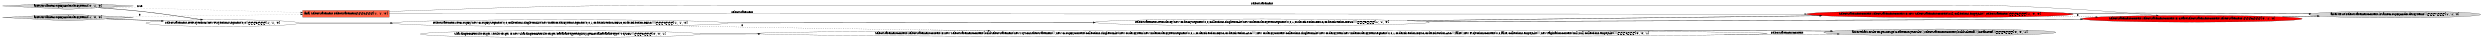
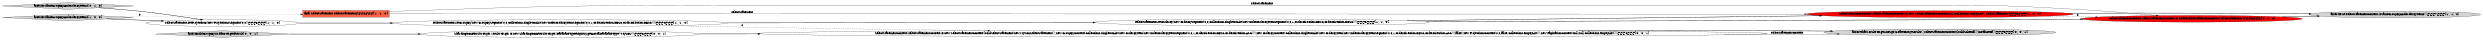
(205, 10) -> none
none -> (223, 34)
